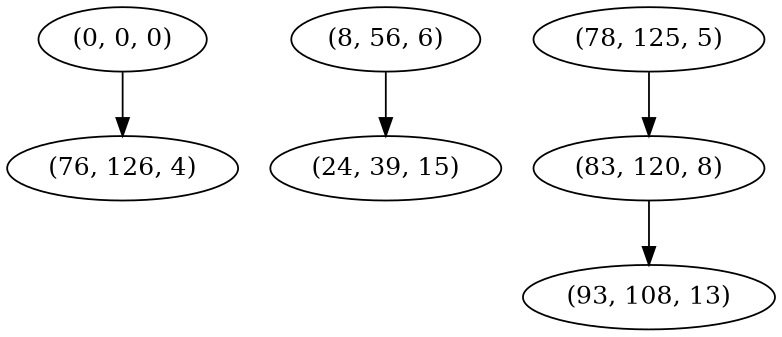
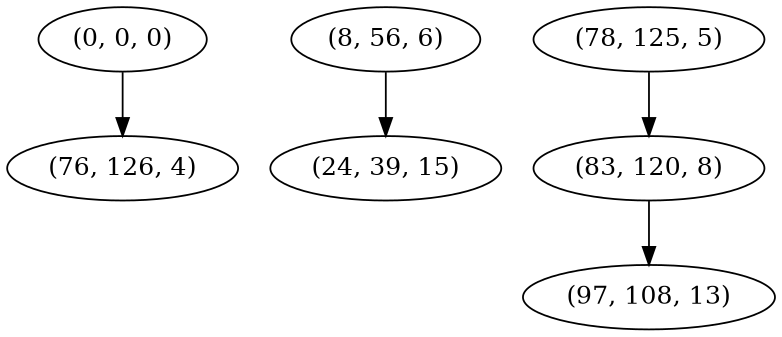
(649, 297) -> (649, 297)
